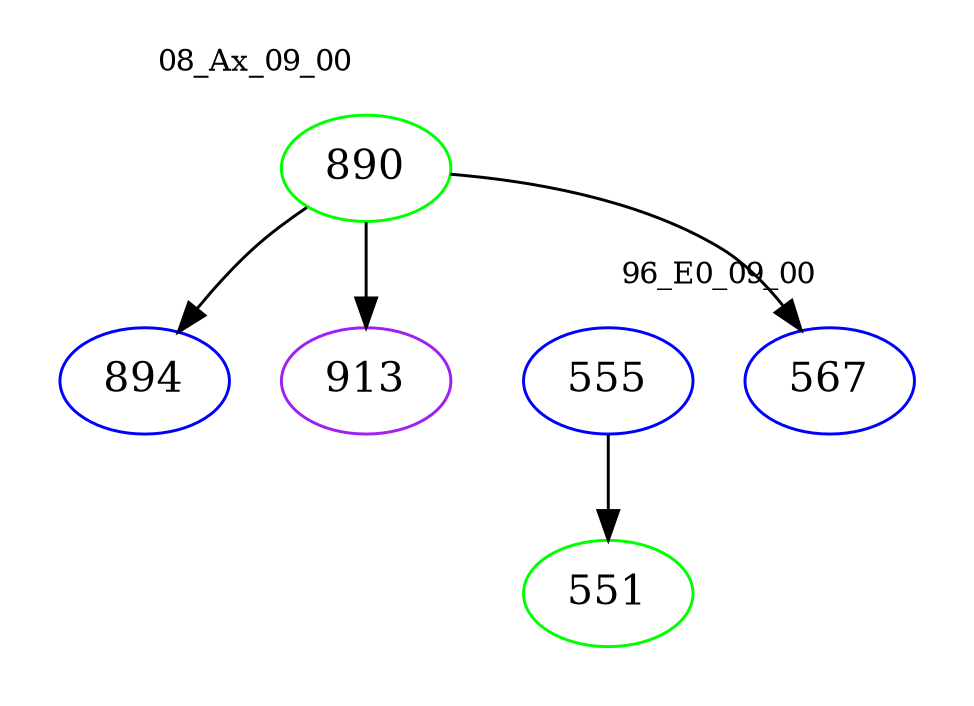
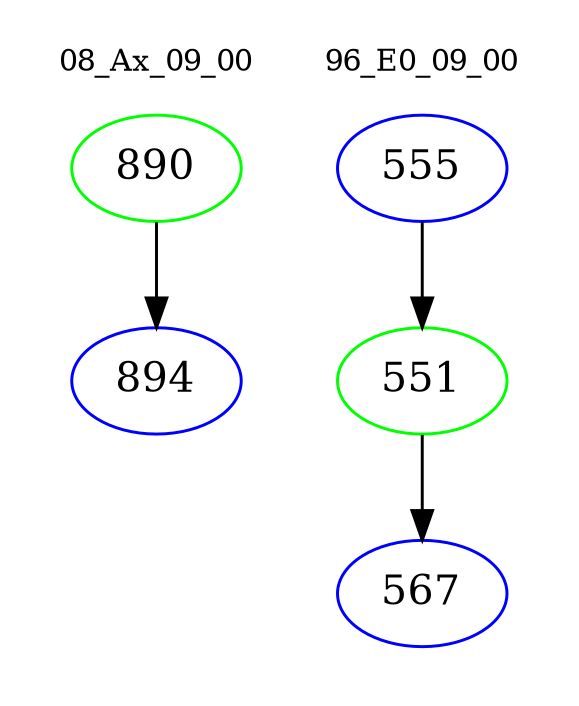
(631, 208) -> (422, 473)
(366, 381) -> none
